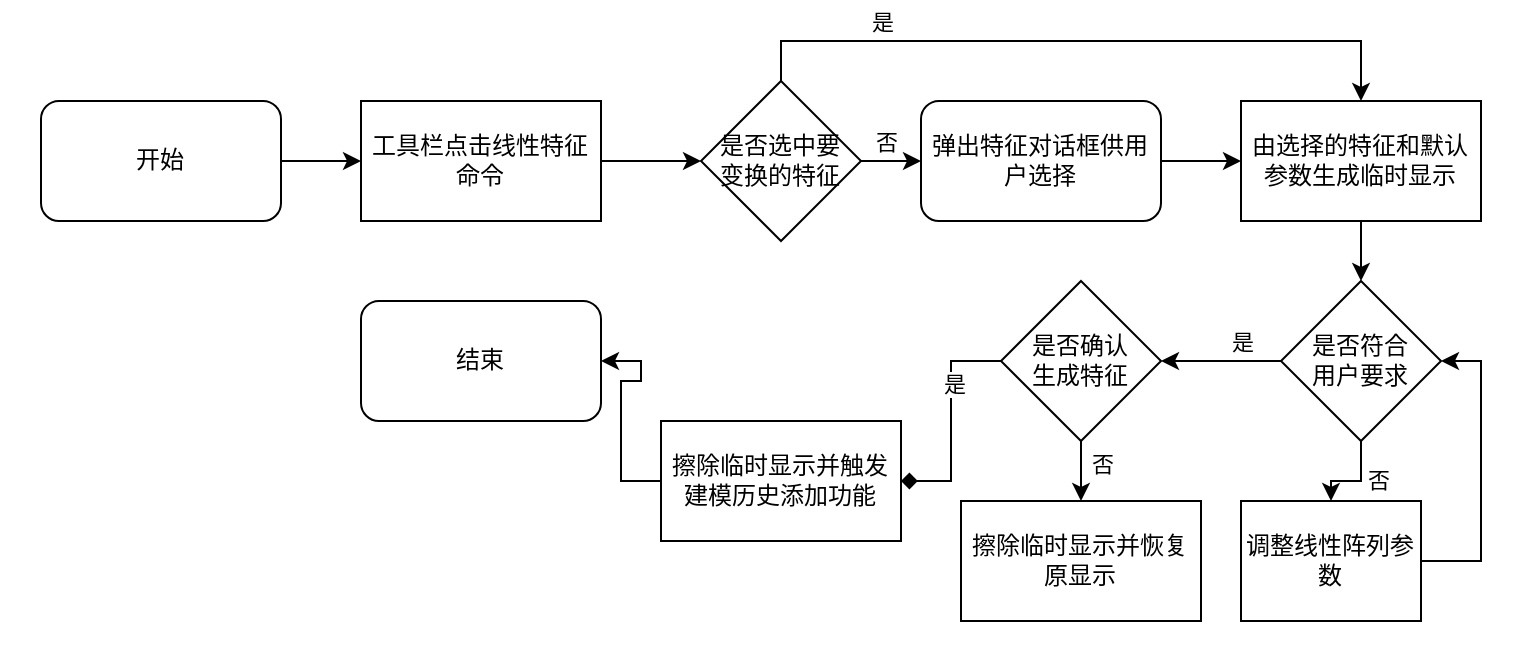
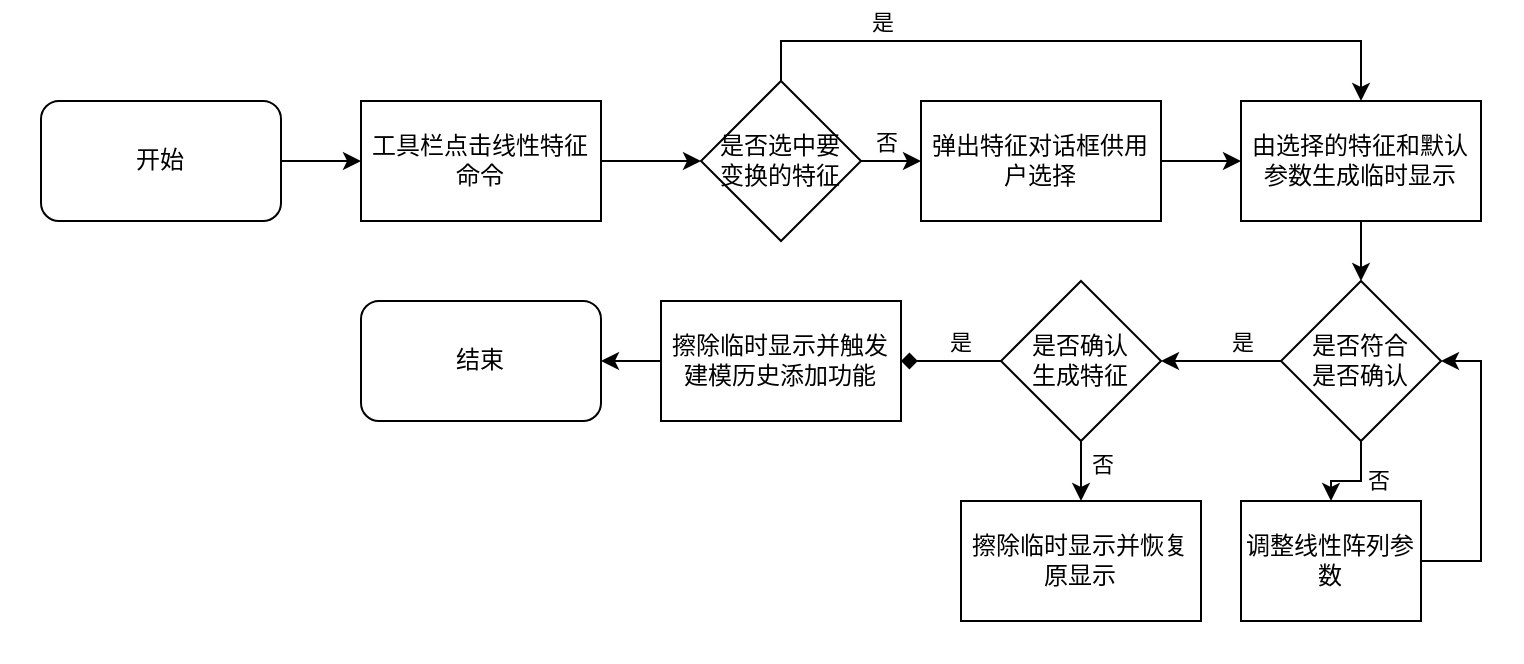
(1041, 161) -> (1041, 161)
(1361, 361) -> (1361, 361)
(781, 481) -> (781, 361)
